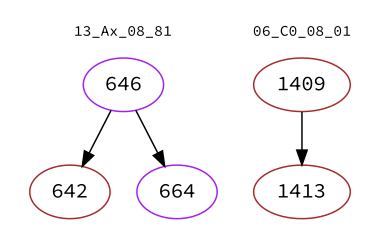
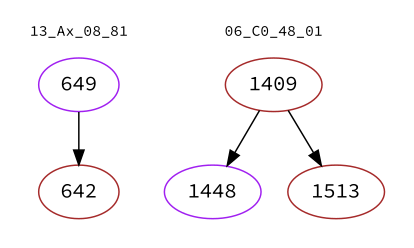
(303, 32) -> (274, 32)
(123, 85) -> (79, 85)
(177, 192) -> none
none -> (213, 192)
(302, 192) -> (336, 192)
